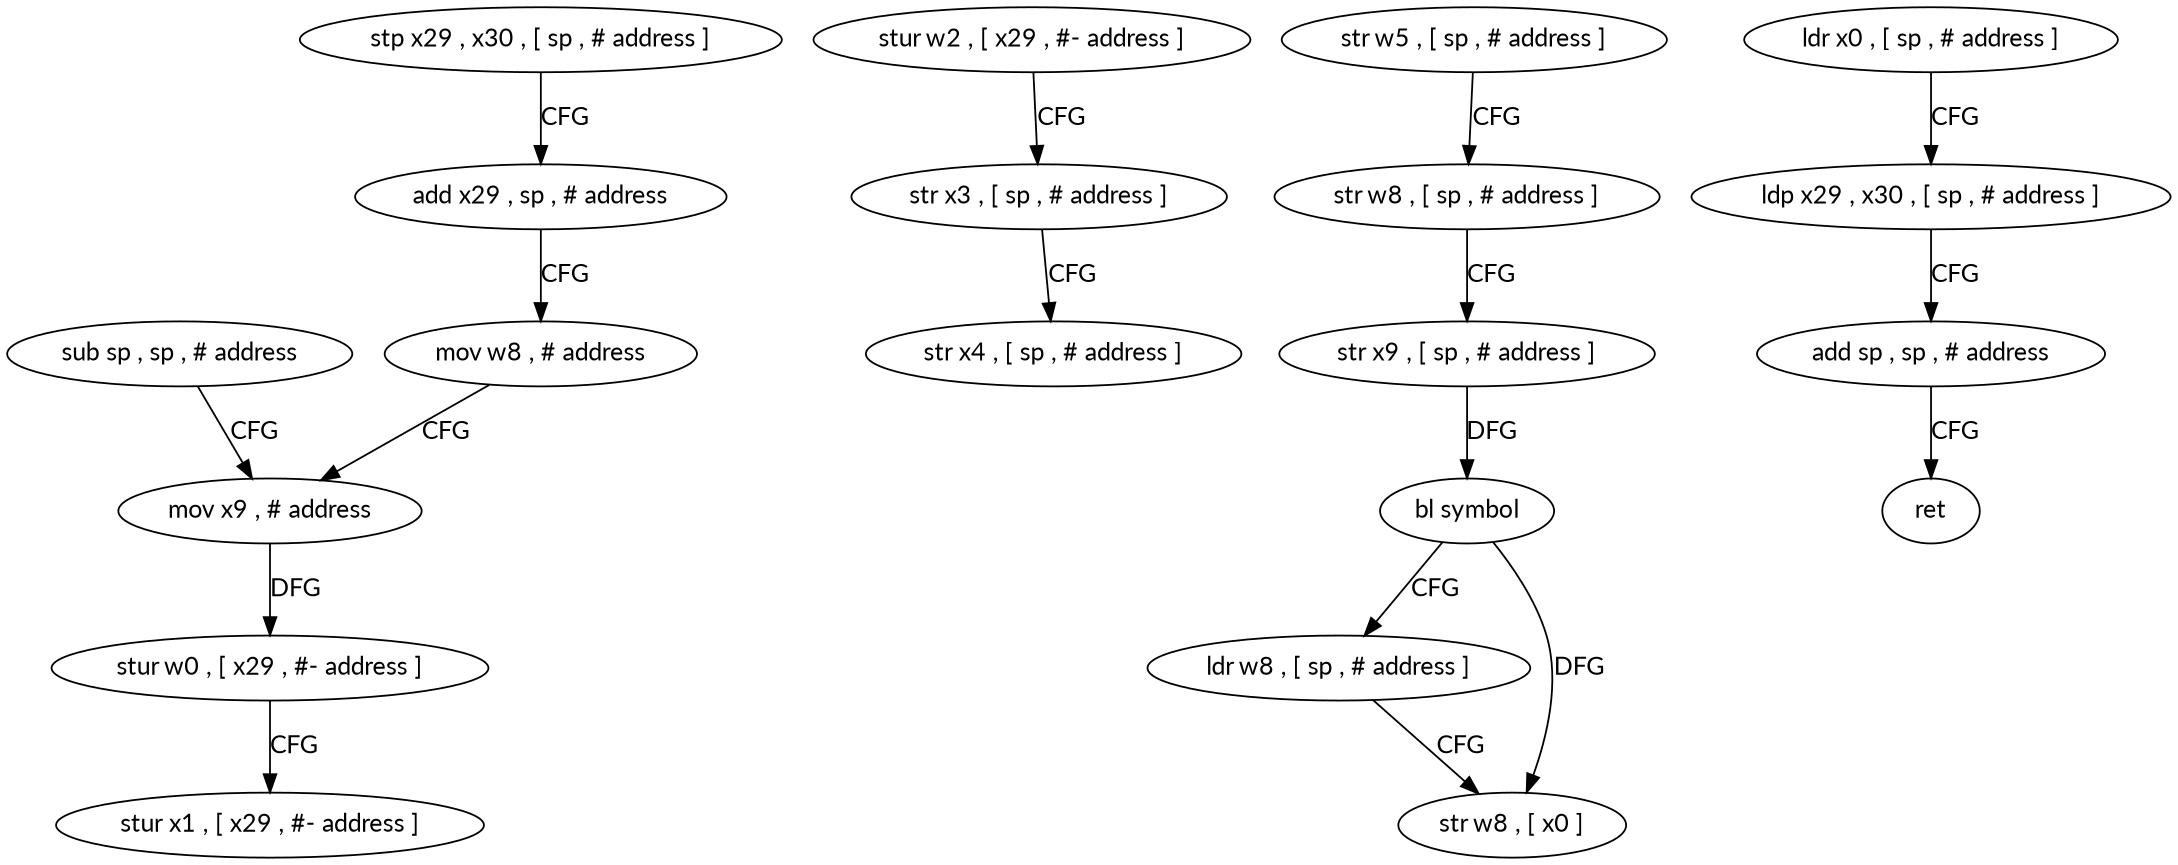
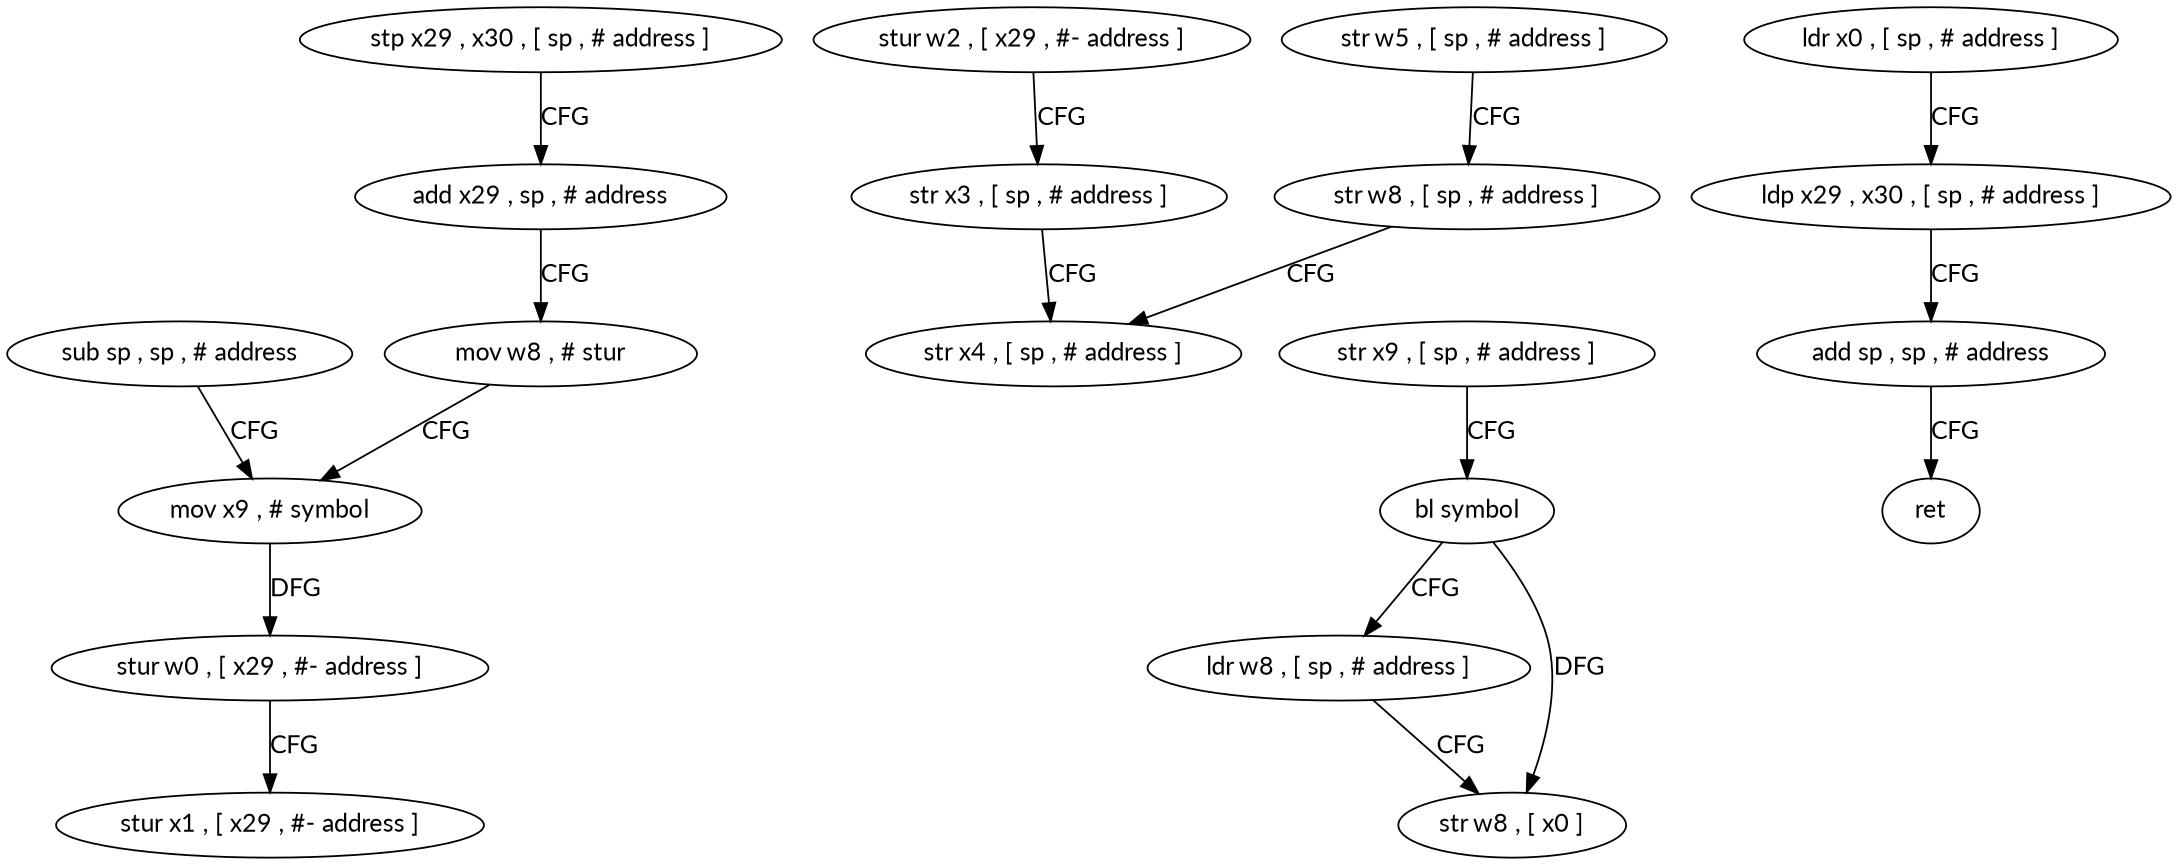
(1467, 266) -> (1269, 272)
(541, 354) -> (541, 354)
(1492, 432) -> (1492, 432)
(270, 511) -> (270, 511)
